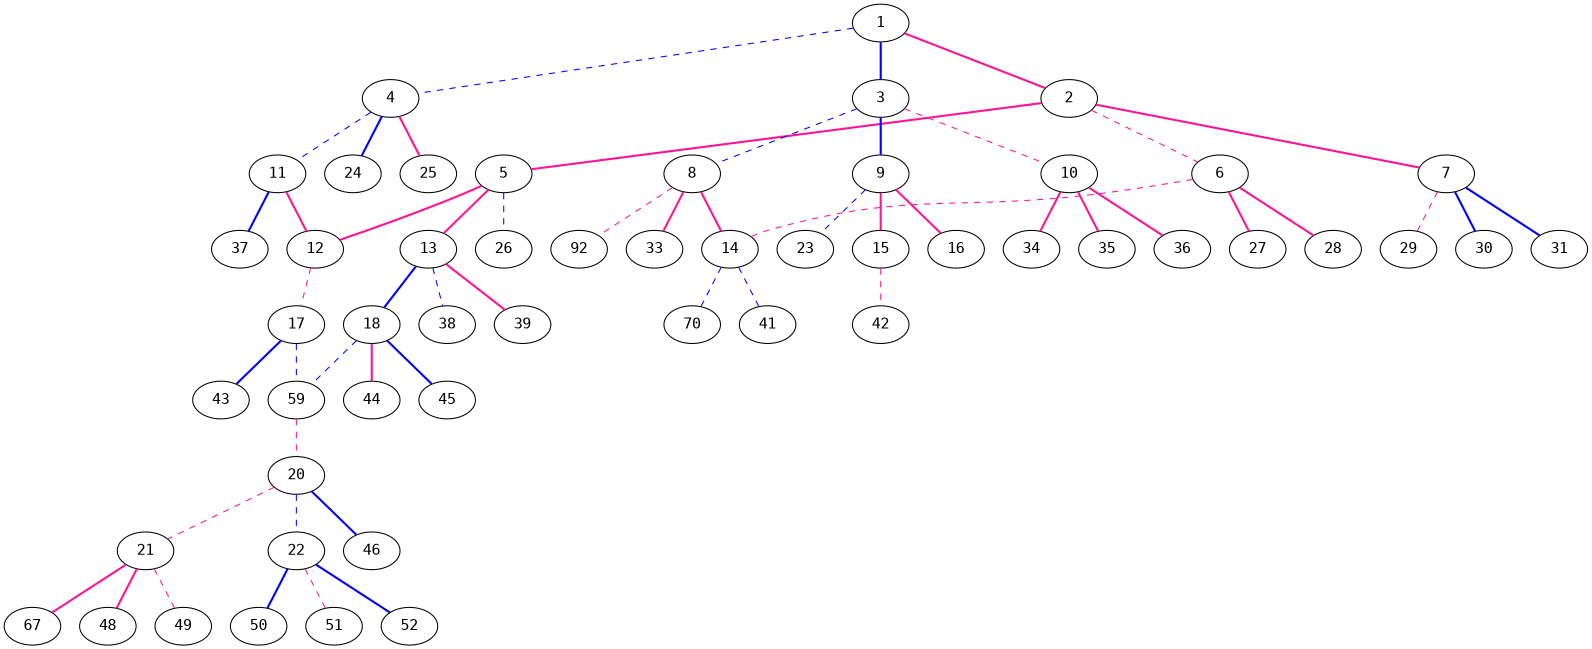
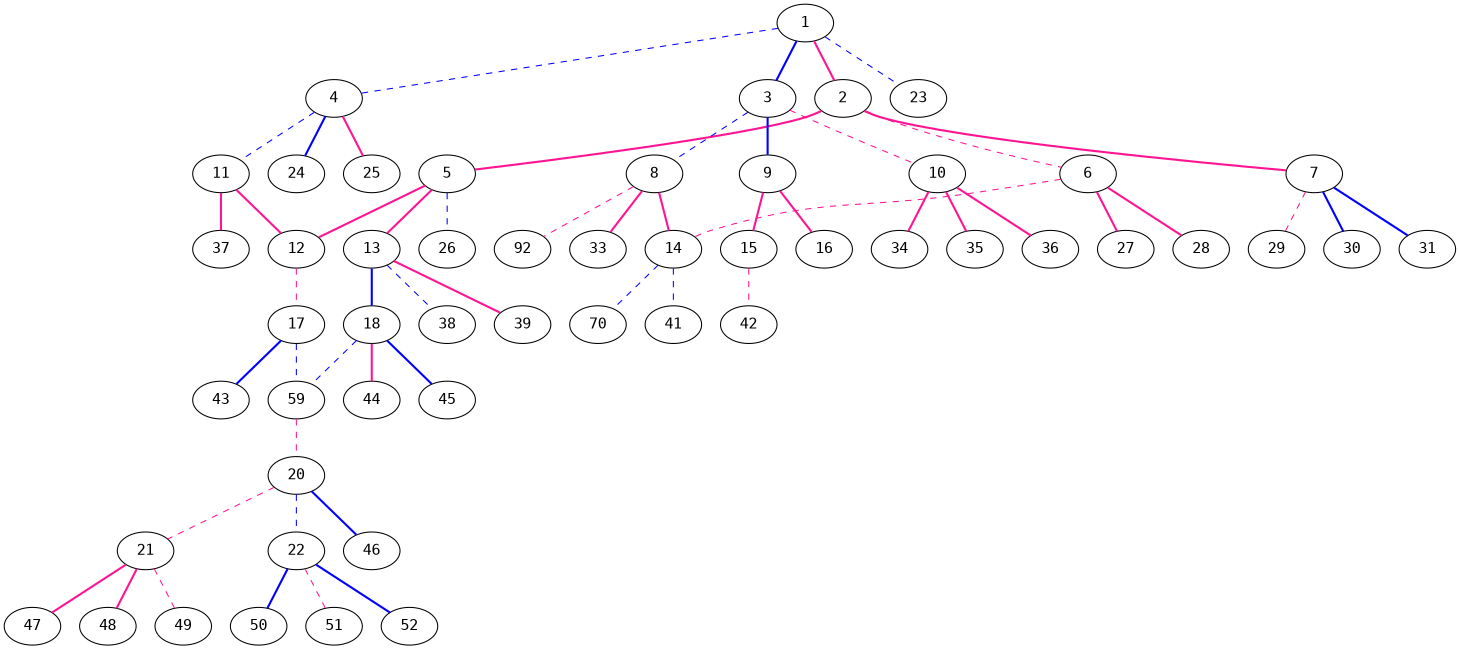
(850, 205) -> (862, 61)
(259, 212) -> (221, 212)
(32, 626) -> (32, 626)
